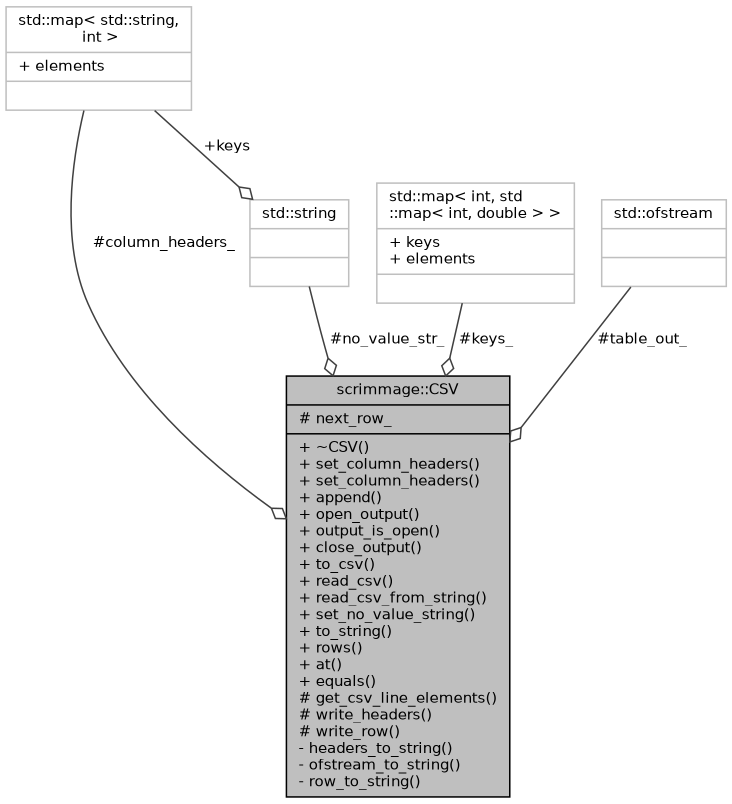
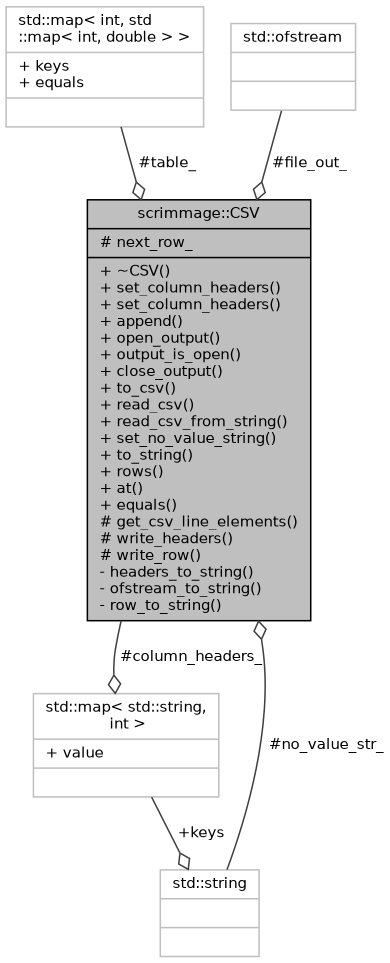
(62, 66) -> (75, 753)
(433, 259) -> (52, 83)
(107, 340) -> (116, 647)
(485, 340) -> (166, 163)
(640, 340) -> (308, 163)
